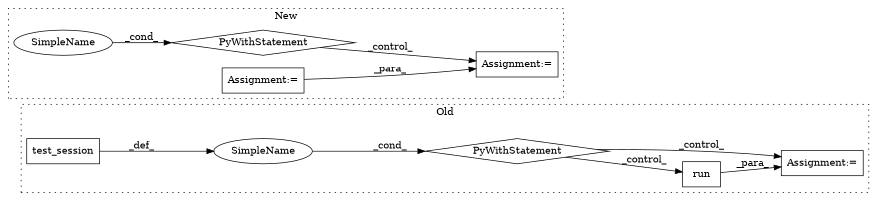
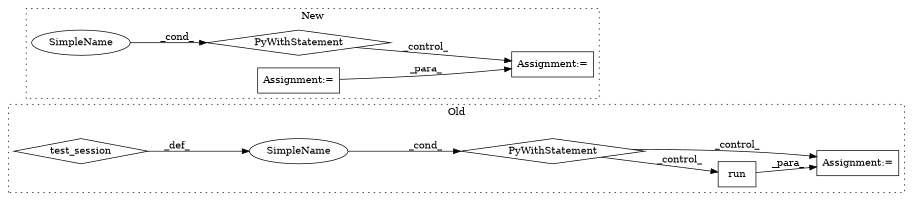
(63, 151) -> (81, 151)
